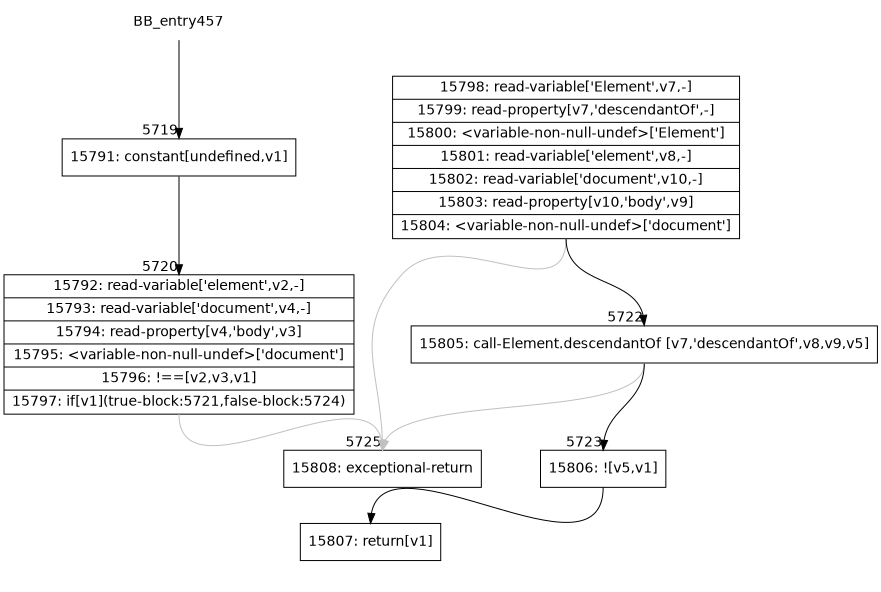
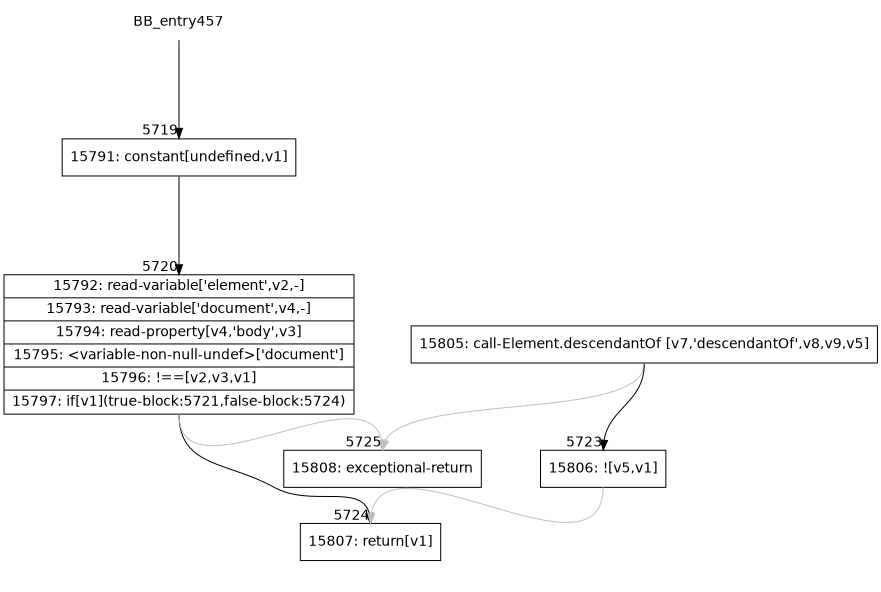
(566, 157) -> none
none -> (262, 482)
(492, 507) -> (492, 507)
